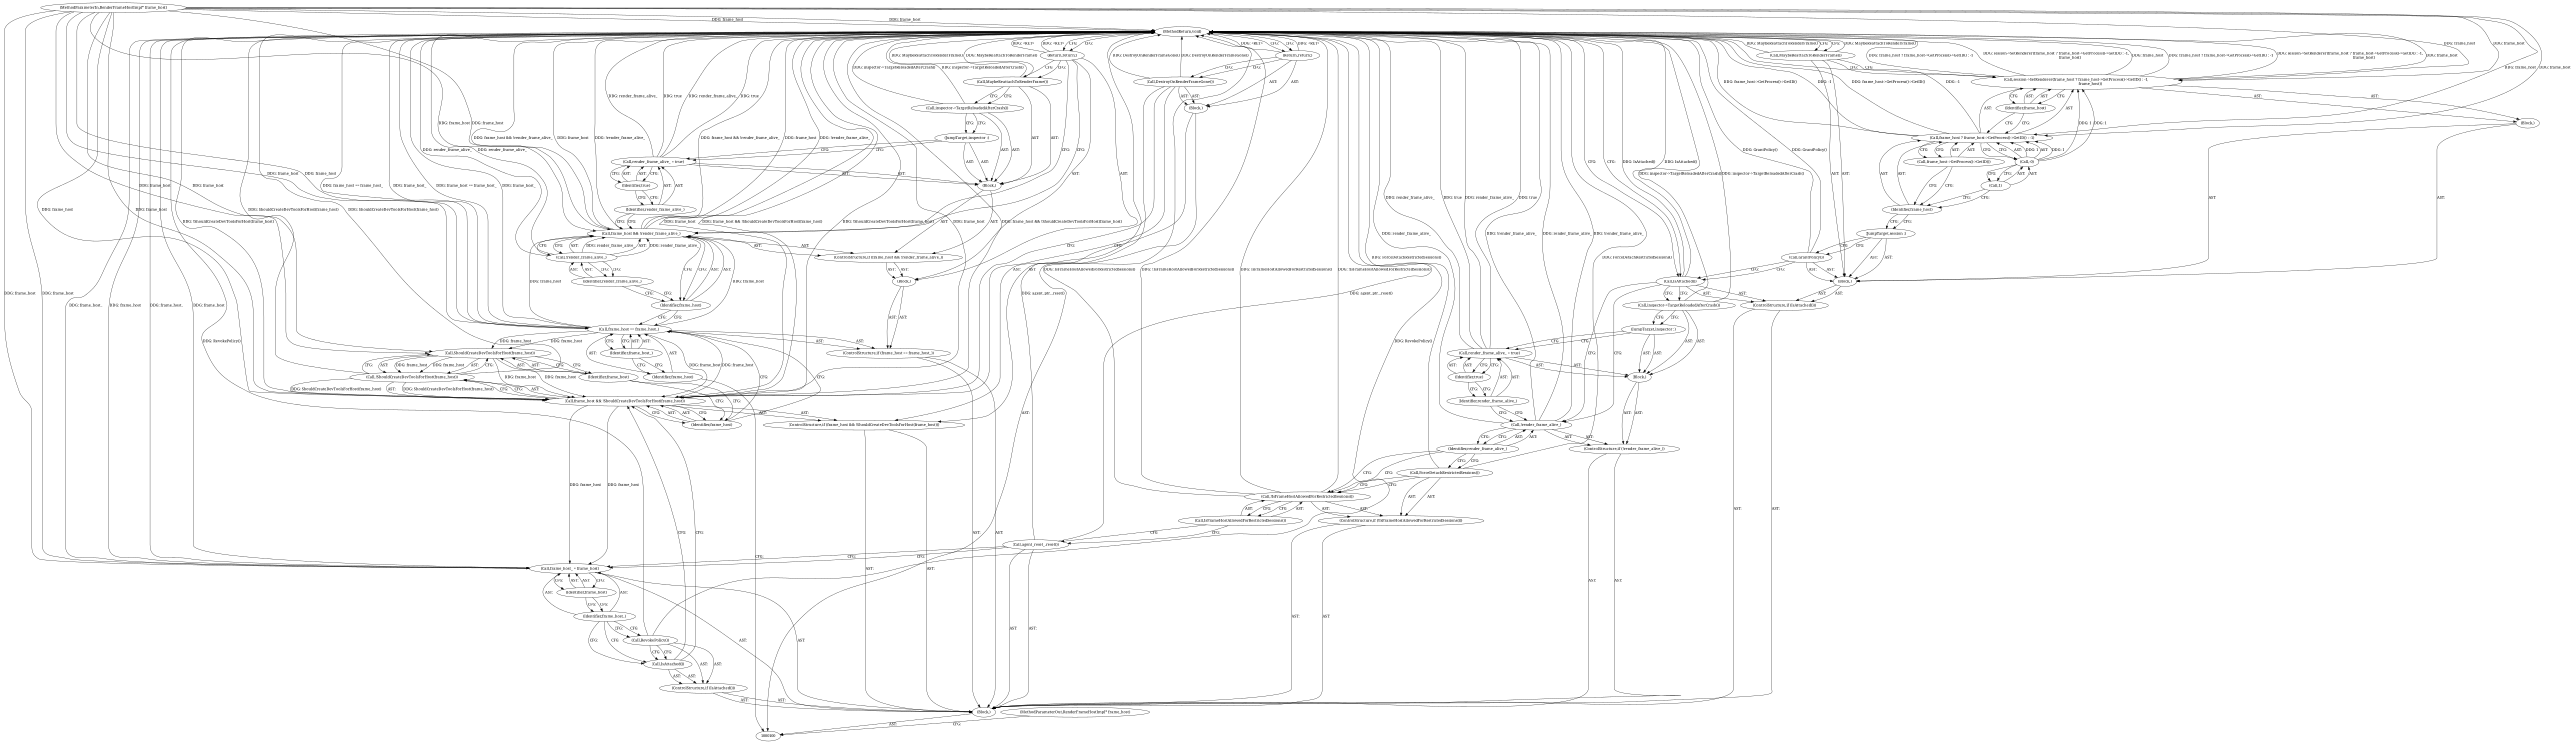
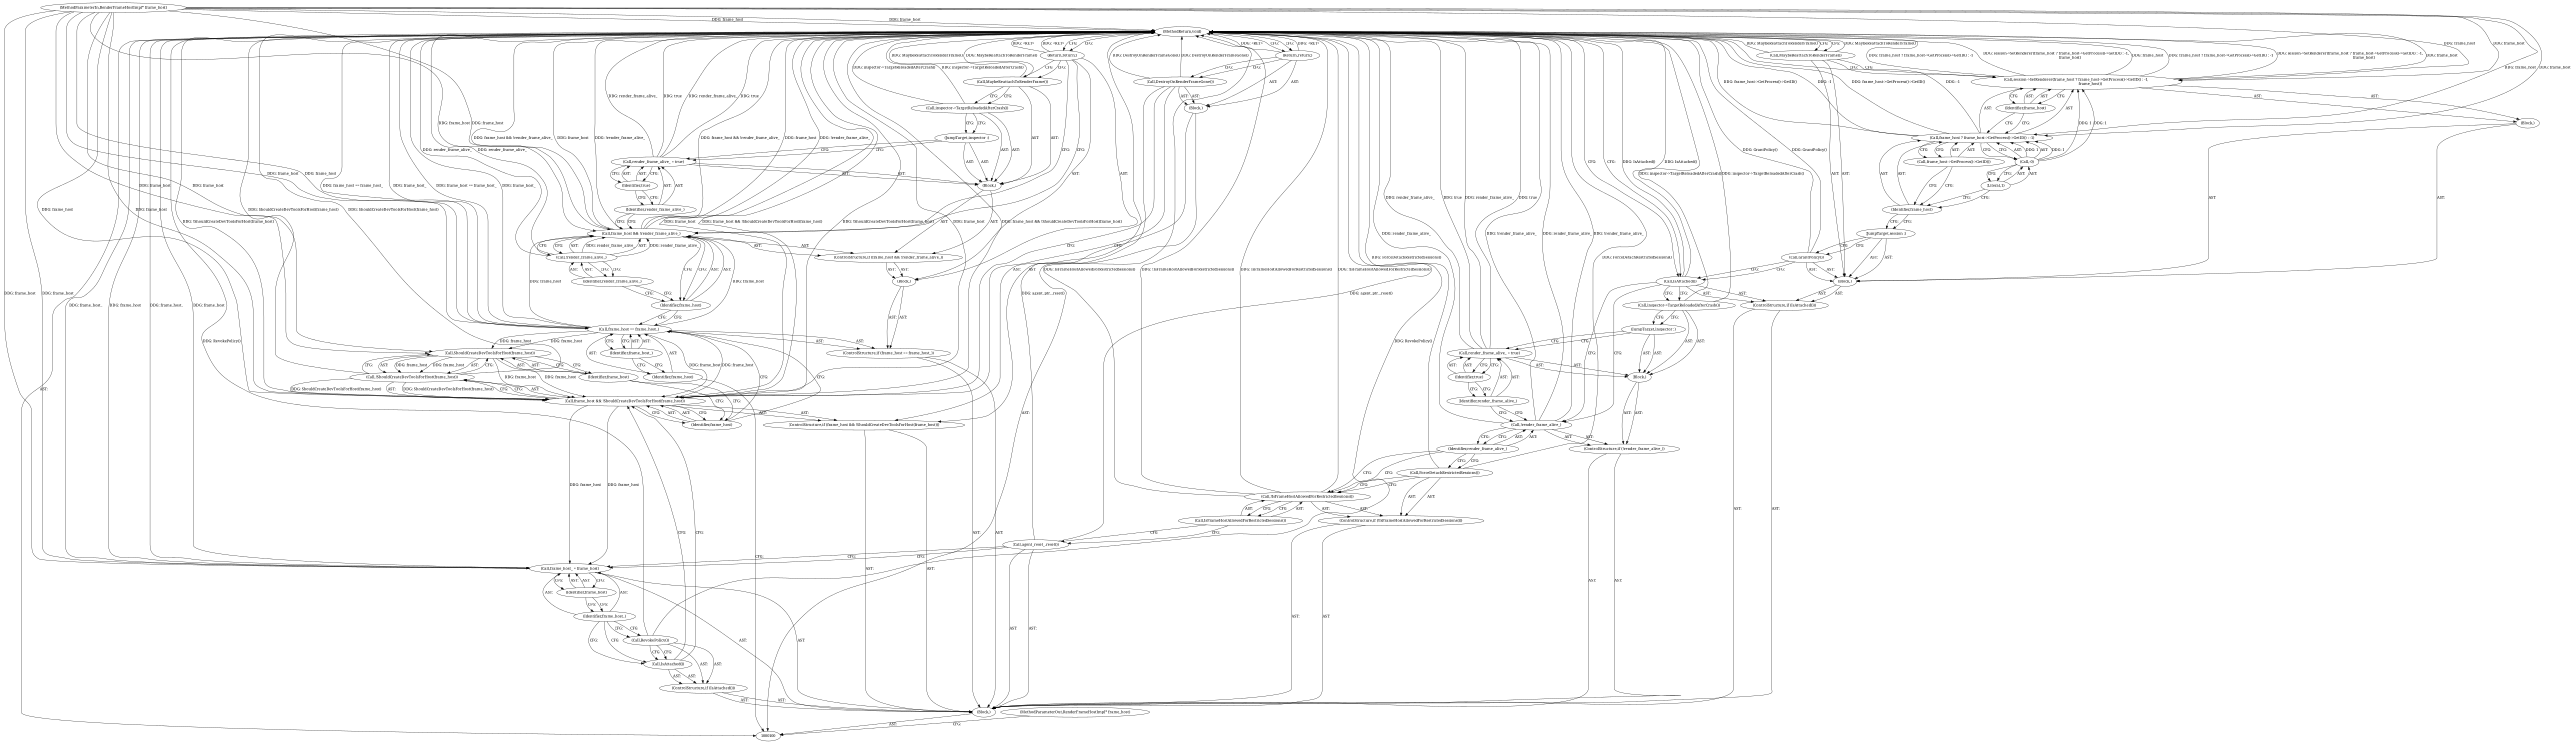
(1996, 186) -> (1996, 186)
none -> (108, 245)
